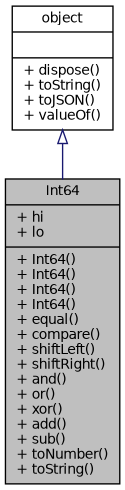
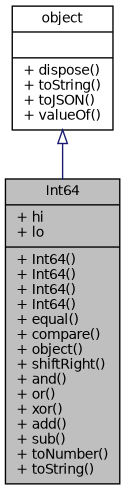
(56, 350) -> (50, 350)
